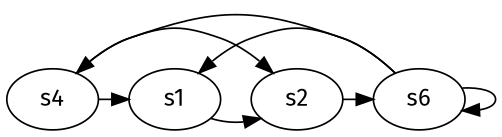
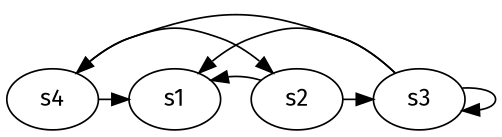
(419, 99) -> (419, 99)
(227, 122) -> (245, 77)
